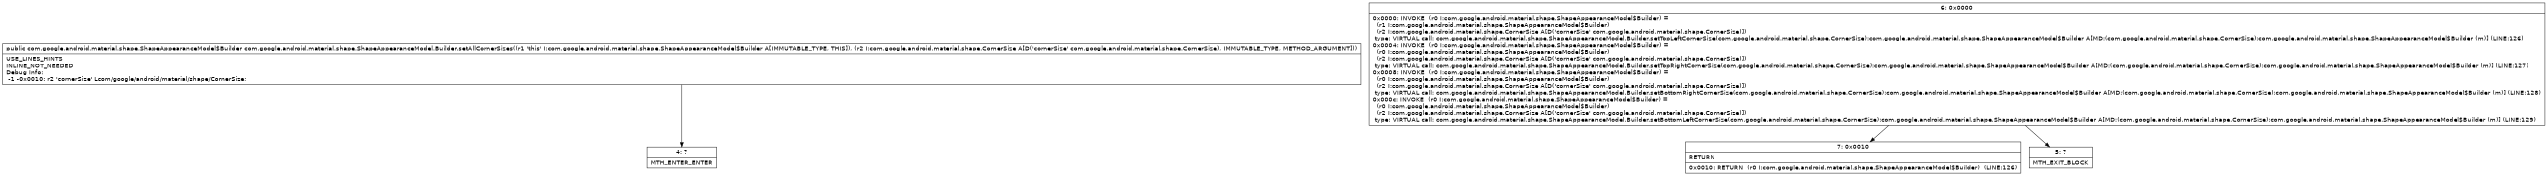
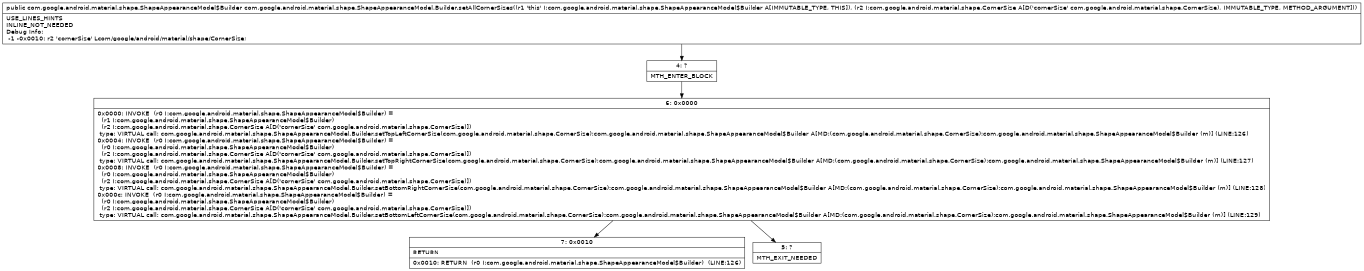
none -> (682, 88)
(682, 162) -> (682, 76)
(2061, 162) -> (787, 258)
